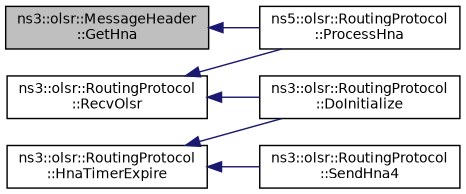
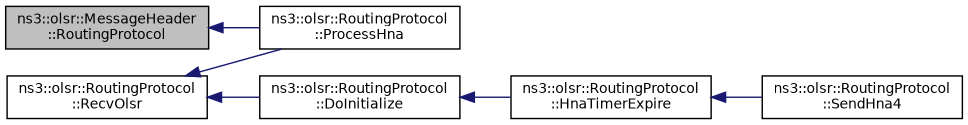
(107, 28) -> (107, 28)
(360, 28) -> (360, 28)
(241, 130) -> (493, 97)
